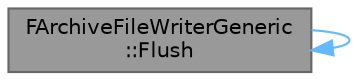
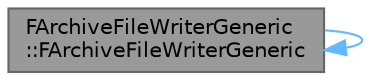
(160, 40) -> (166, 40)
